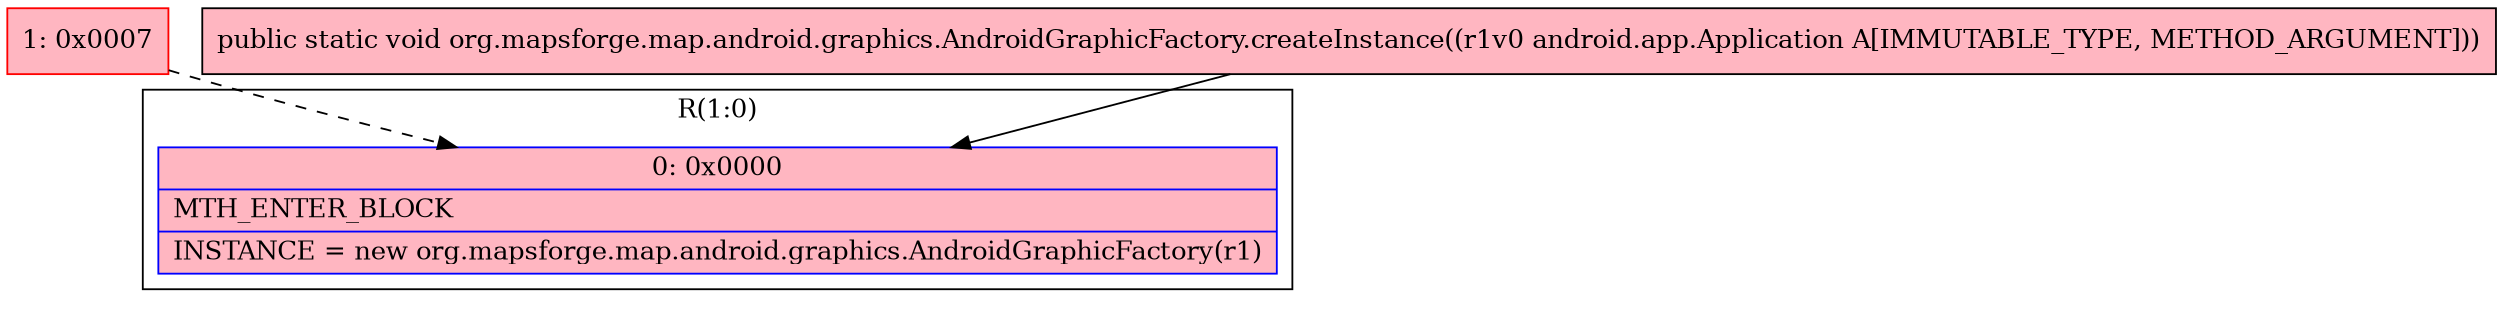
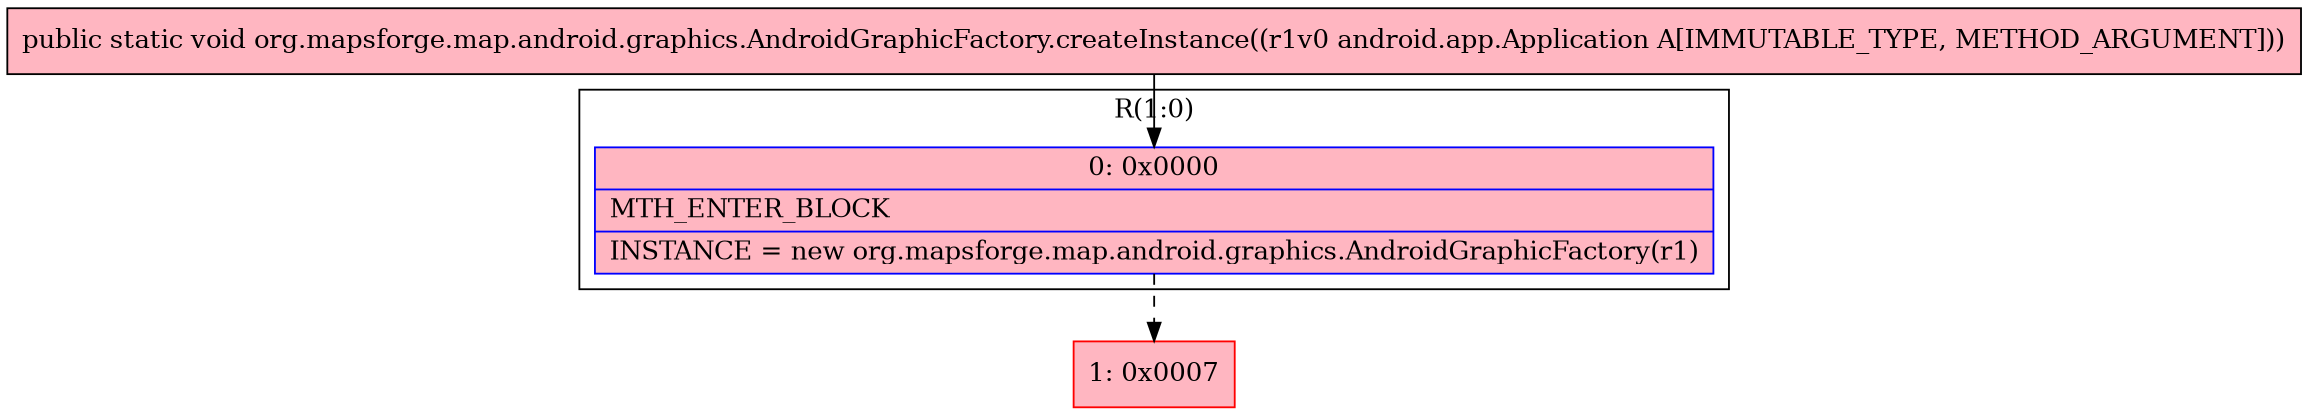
(303, 108) -> (1154, 301)
